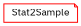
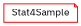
(41, 13) -> (41, 13)
